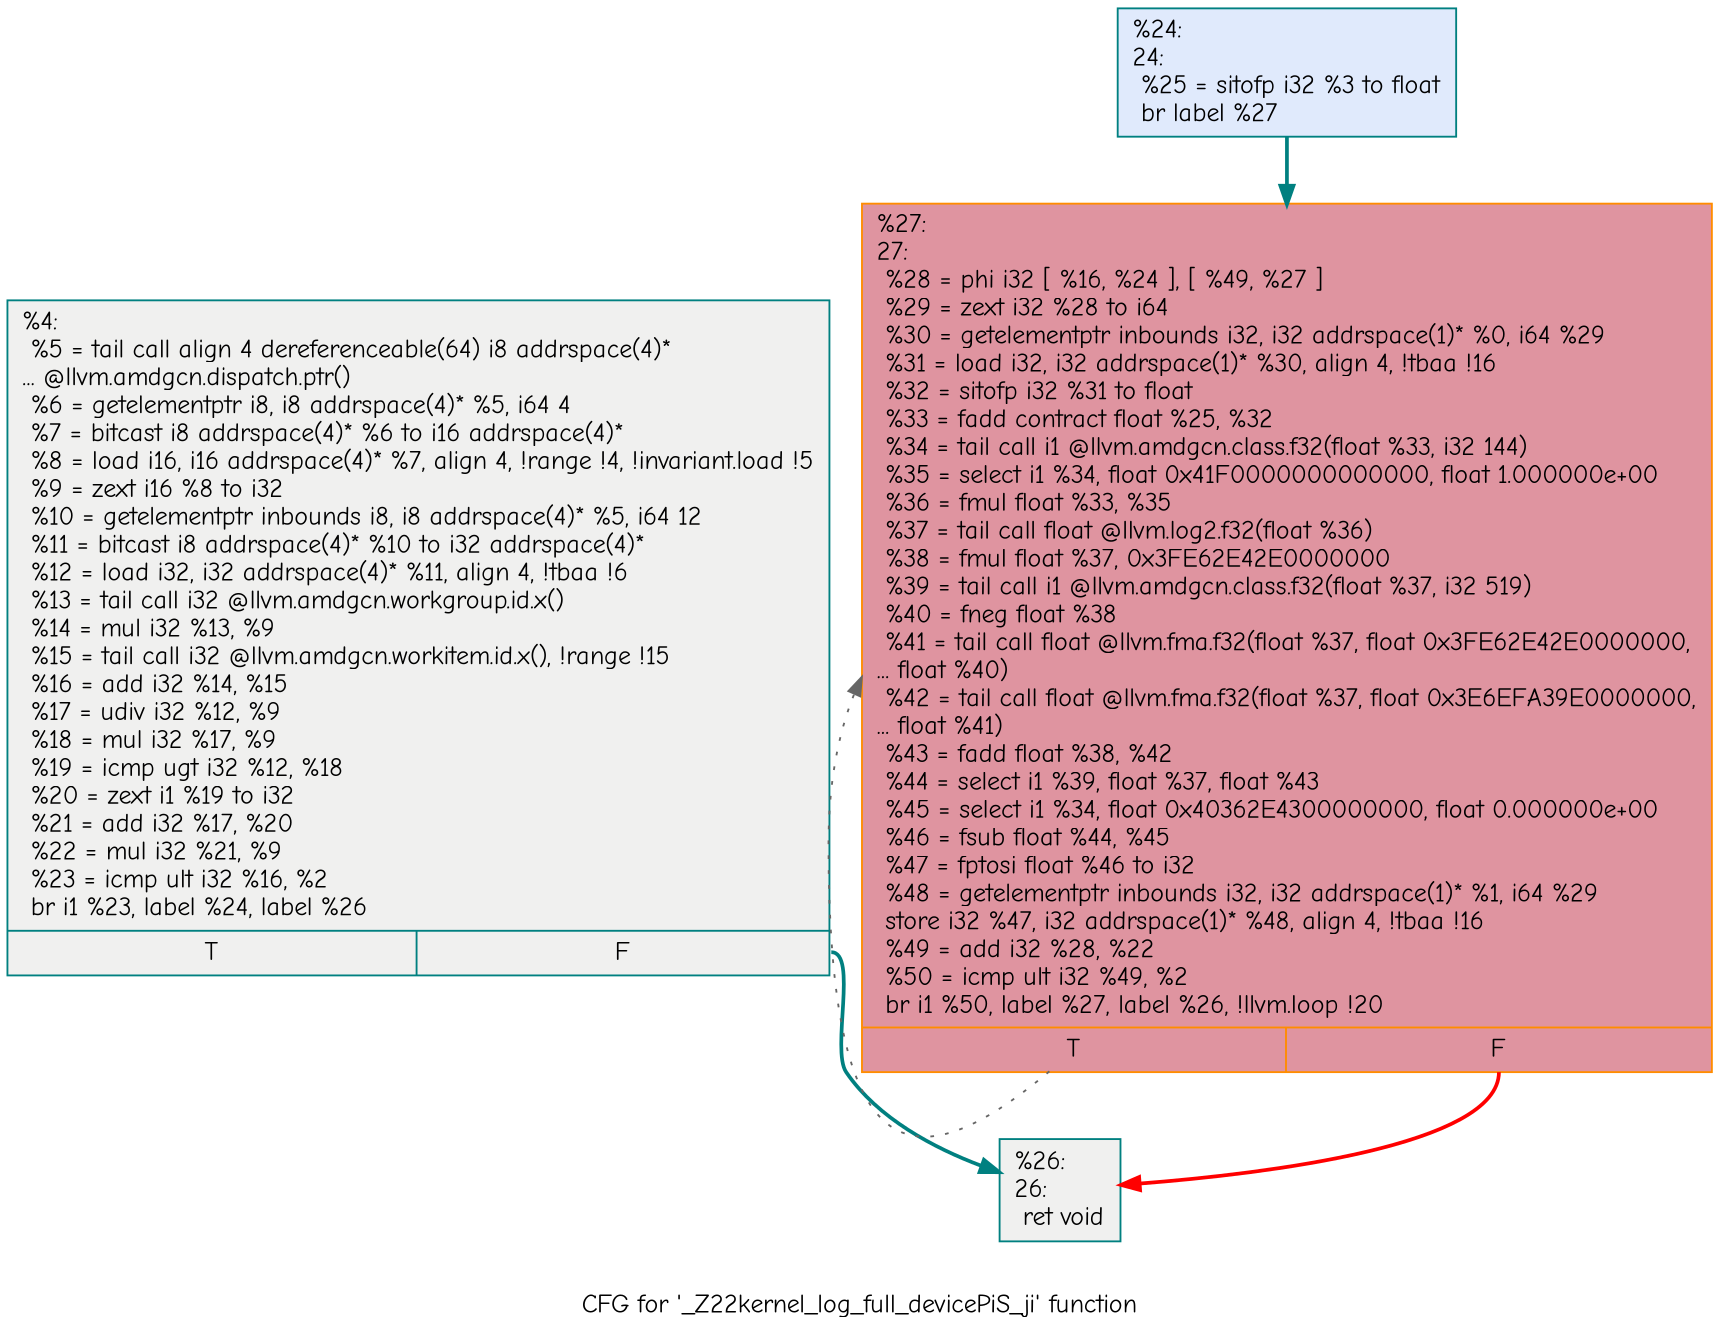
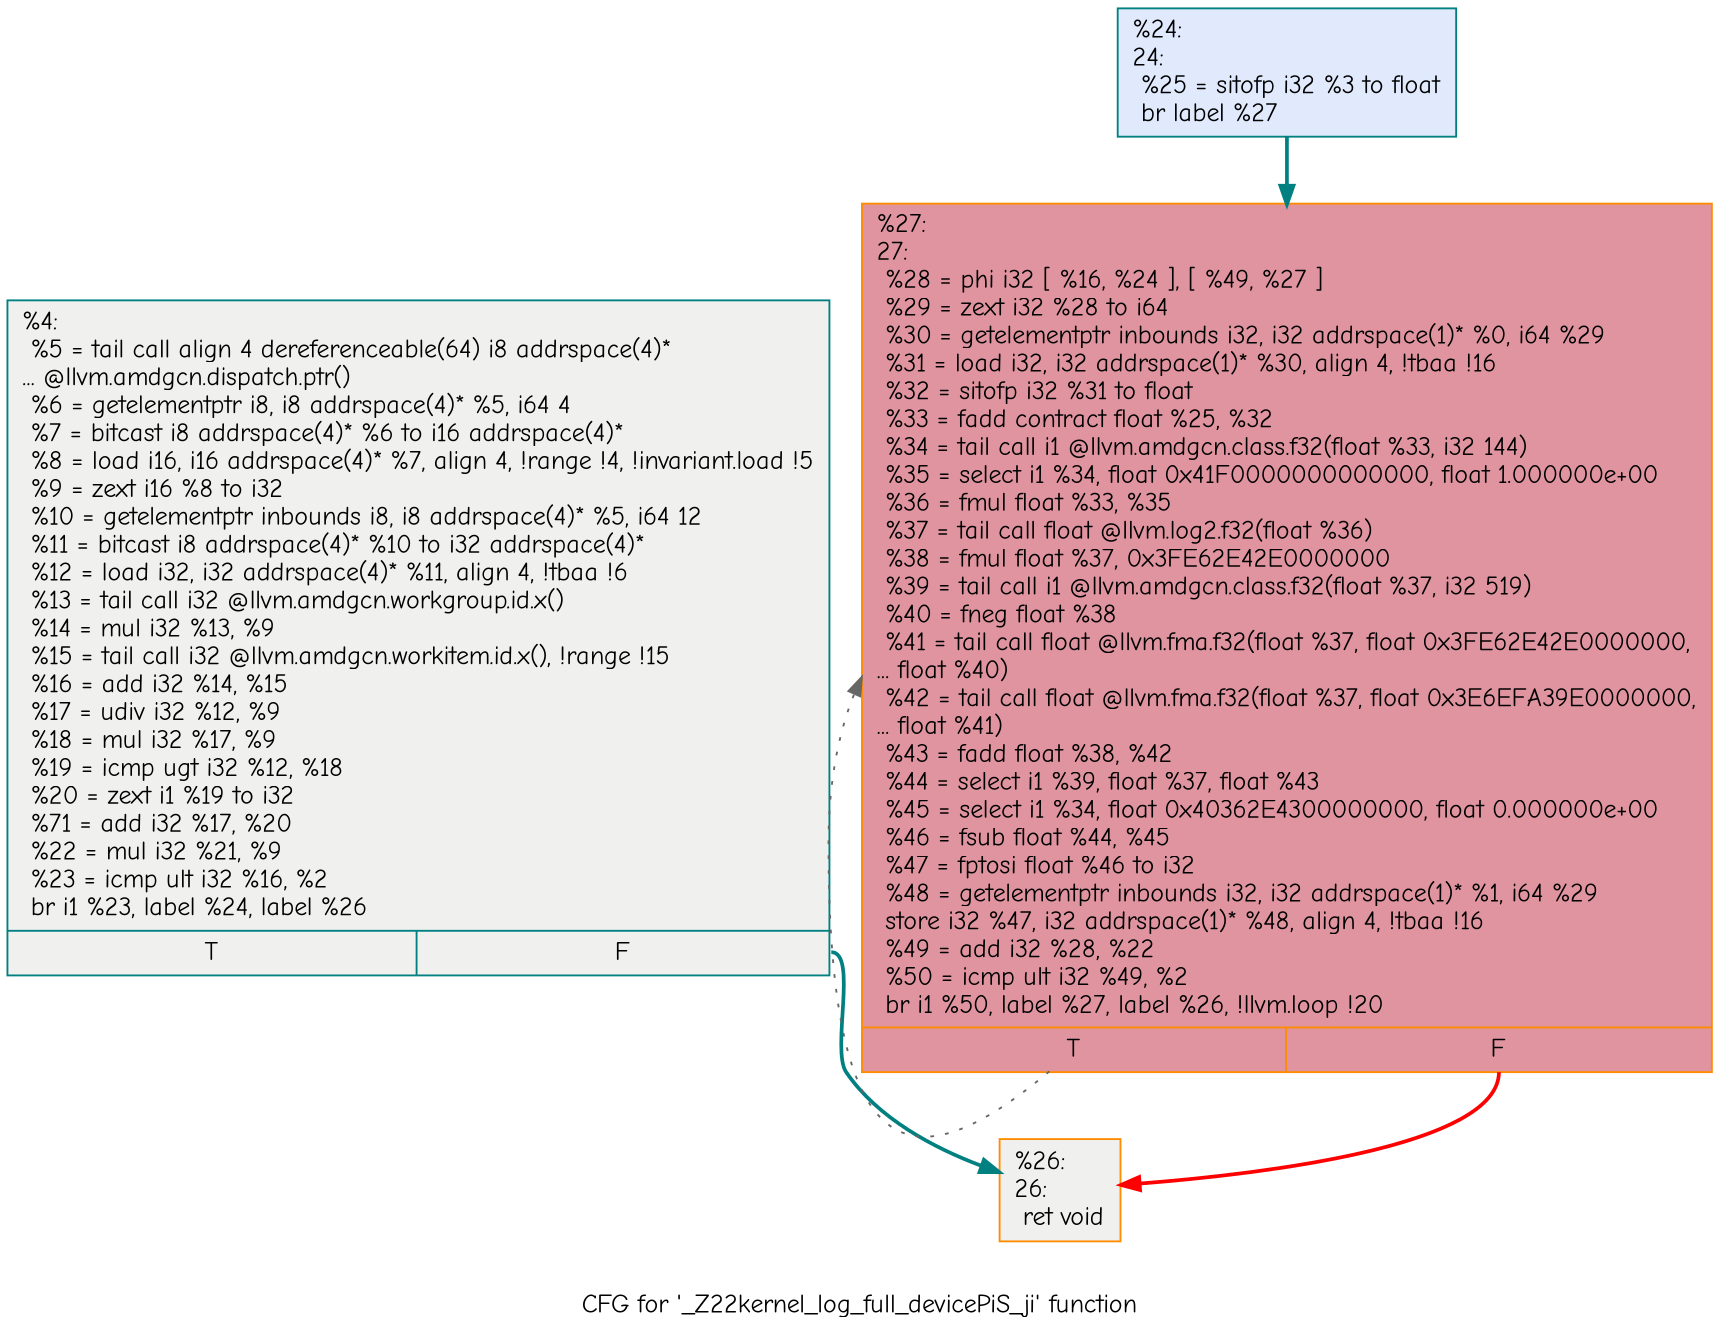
(158, 824) -> (157, 824)
(1060, 1190) -> (1060, 1190)
